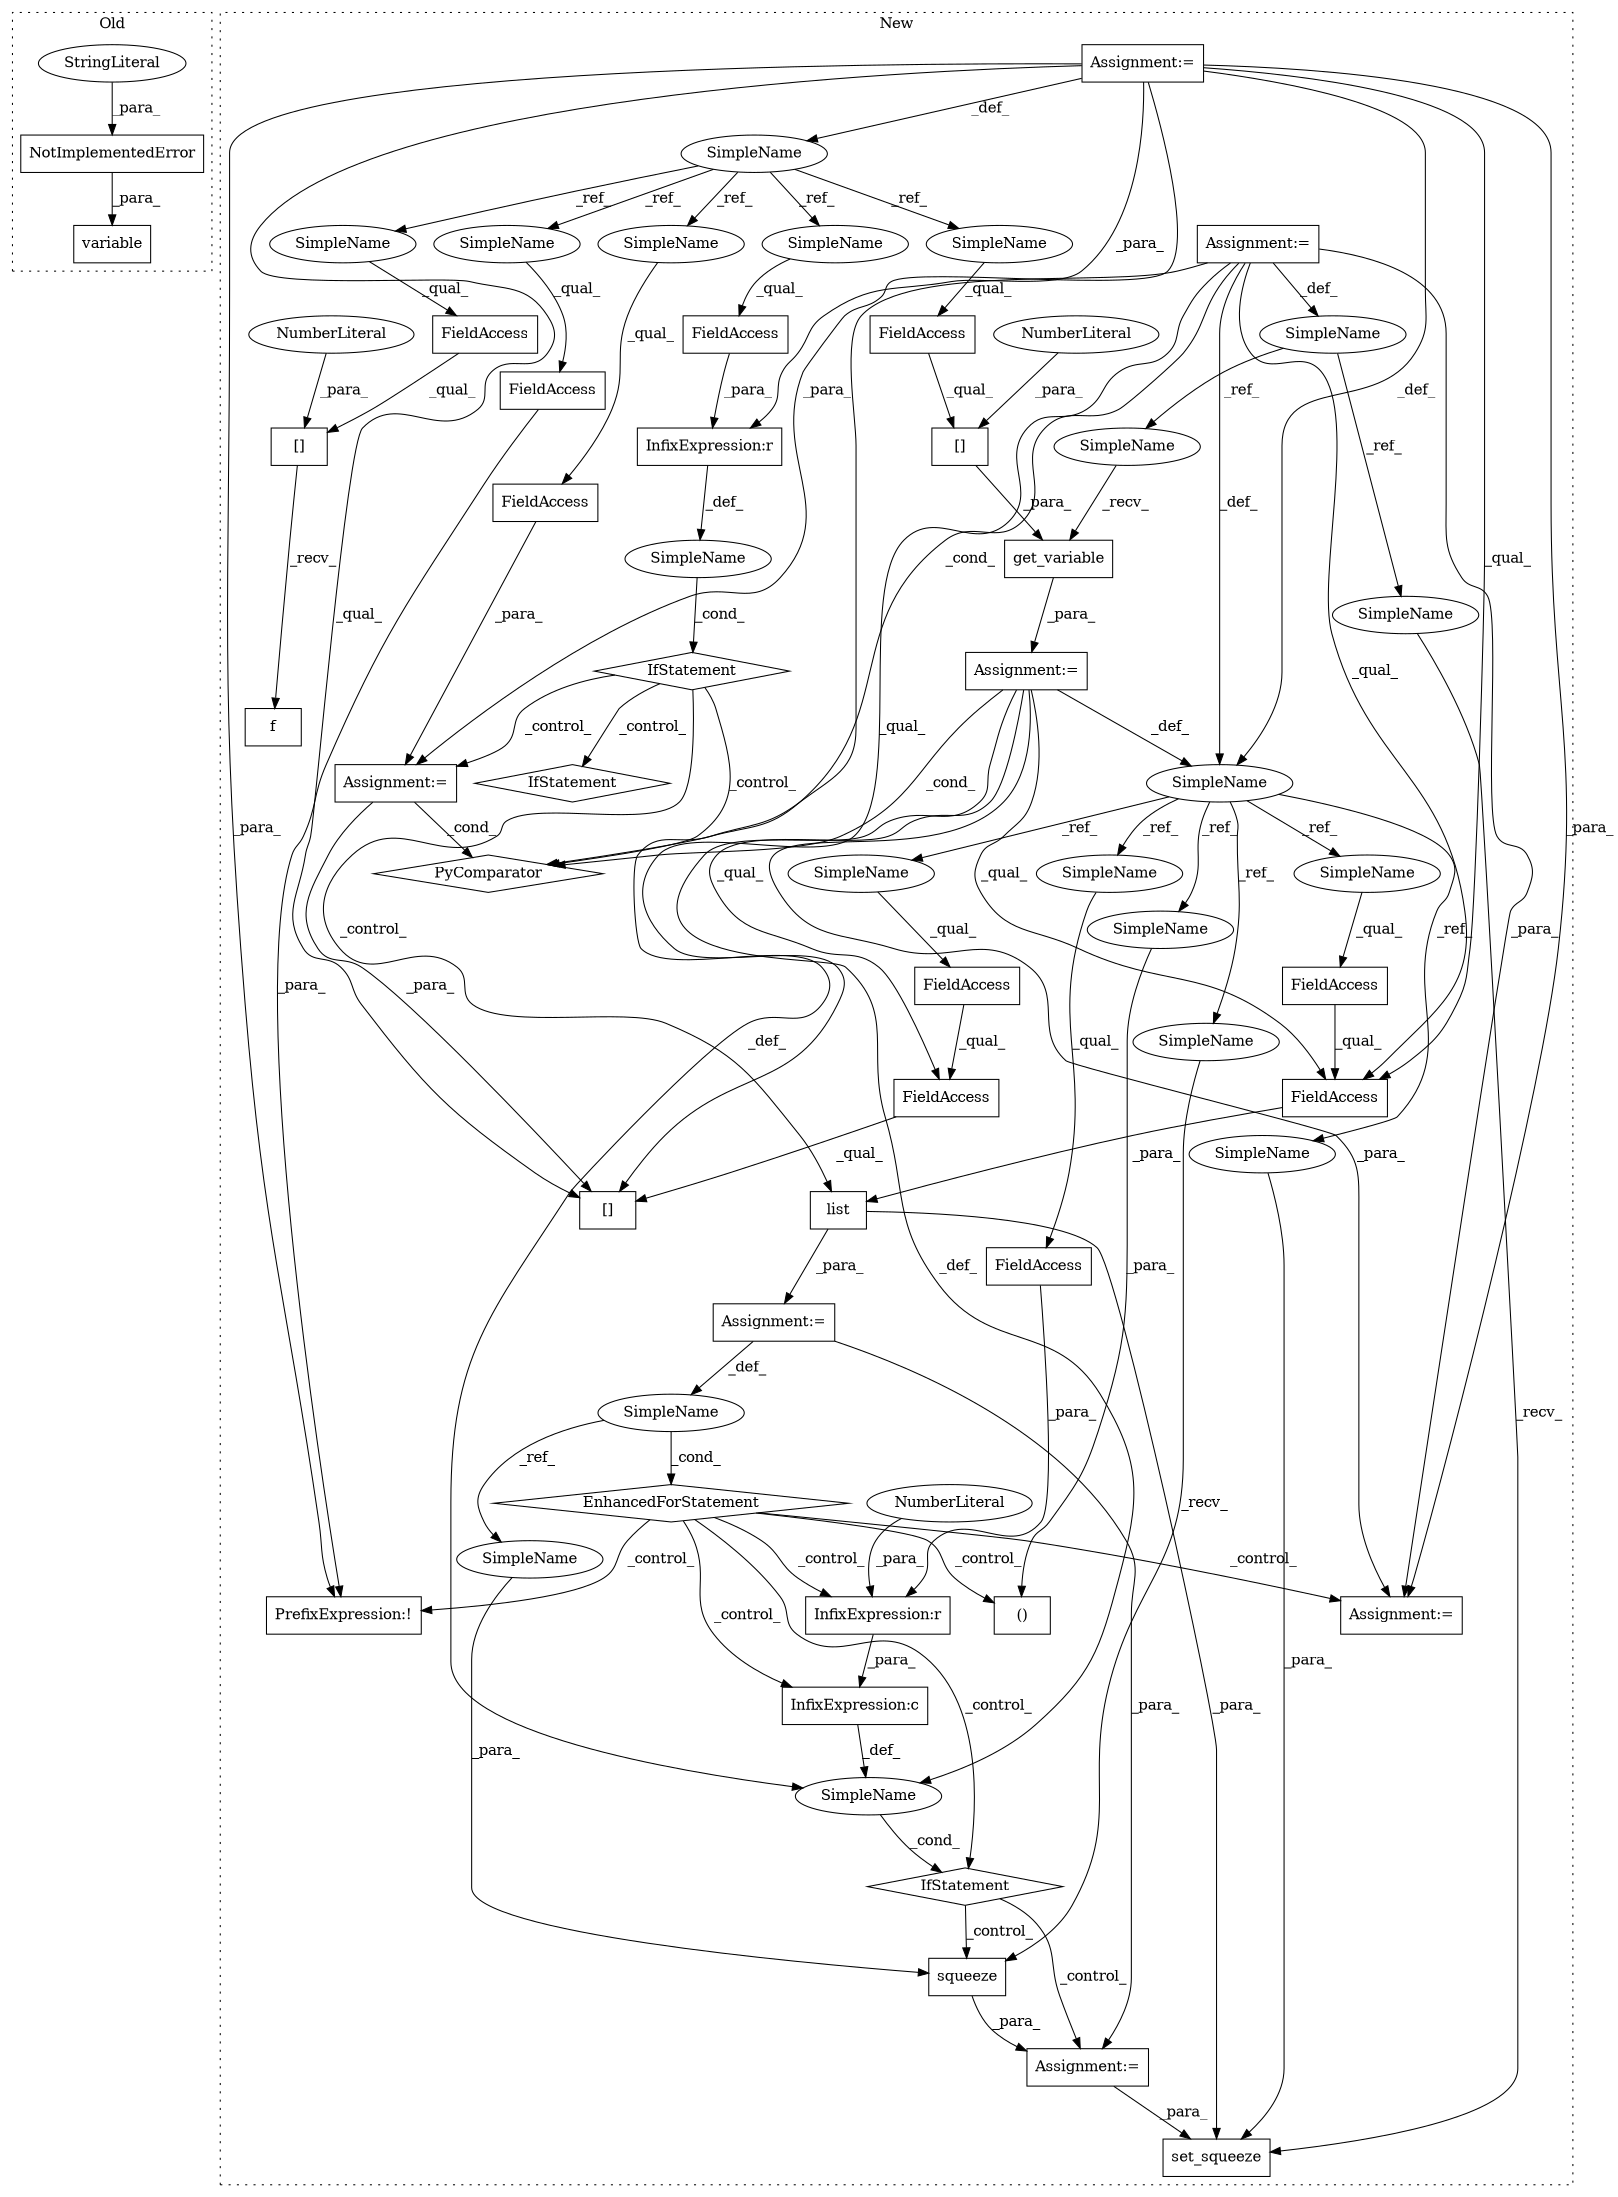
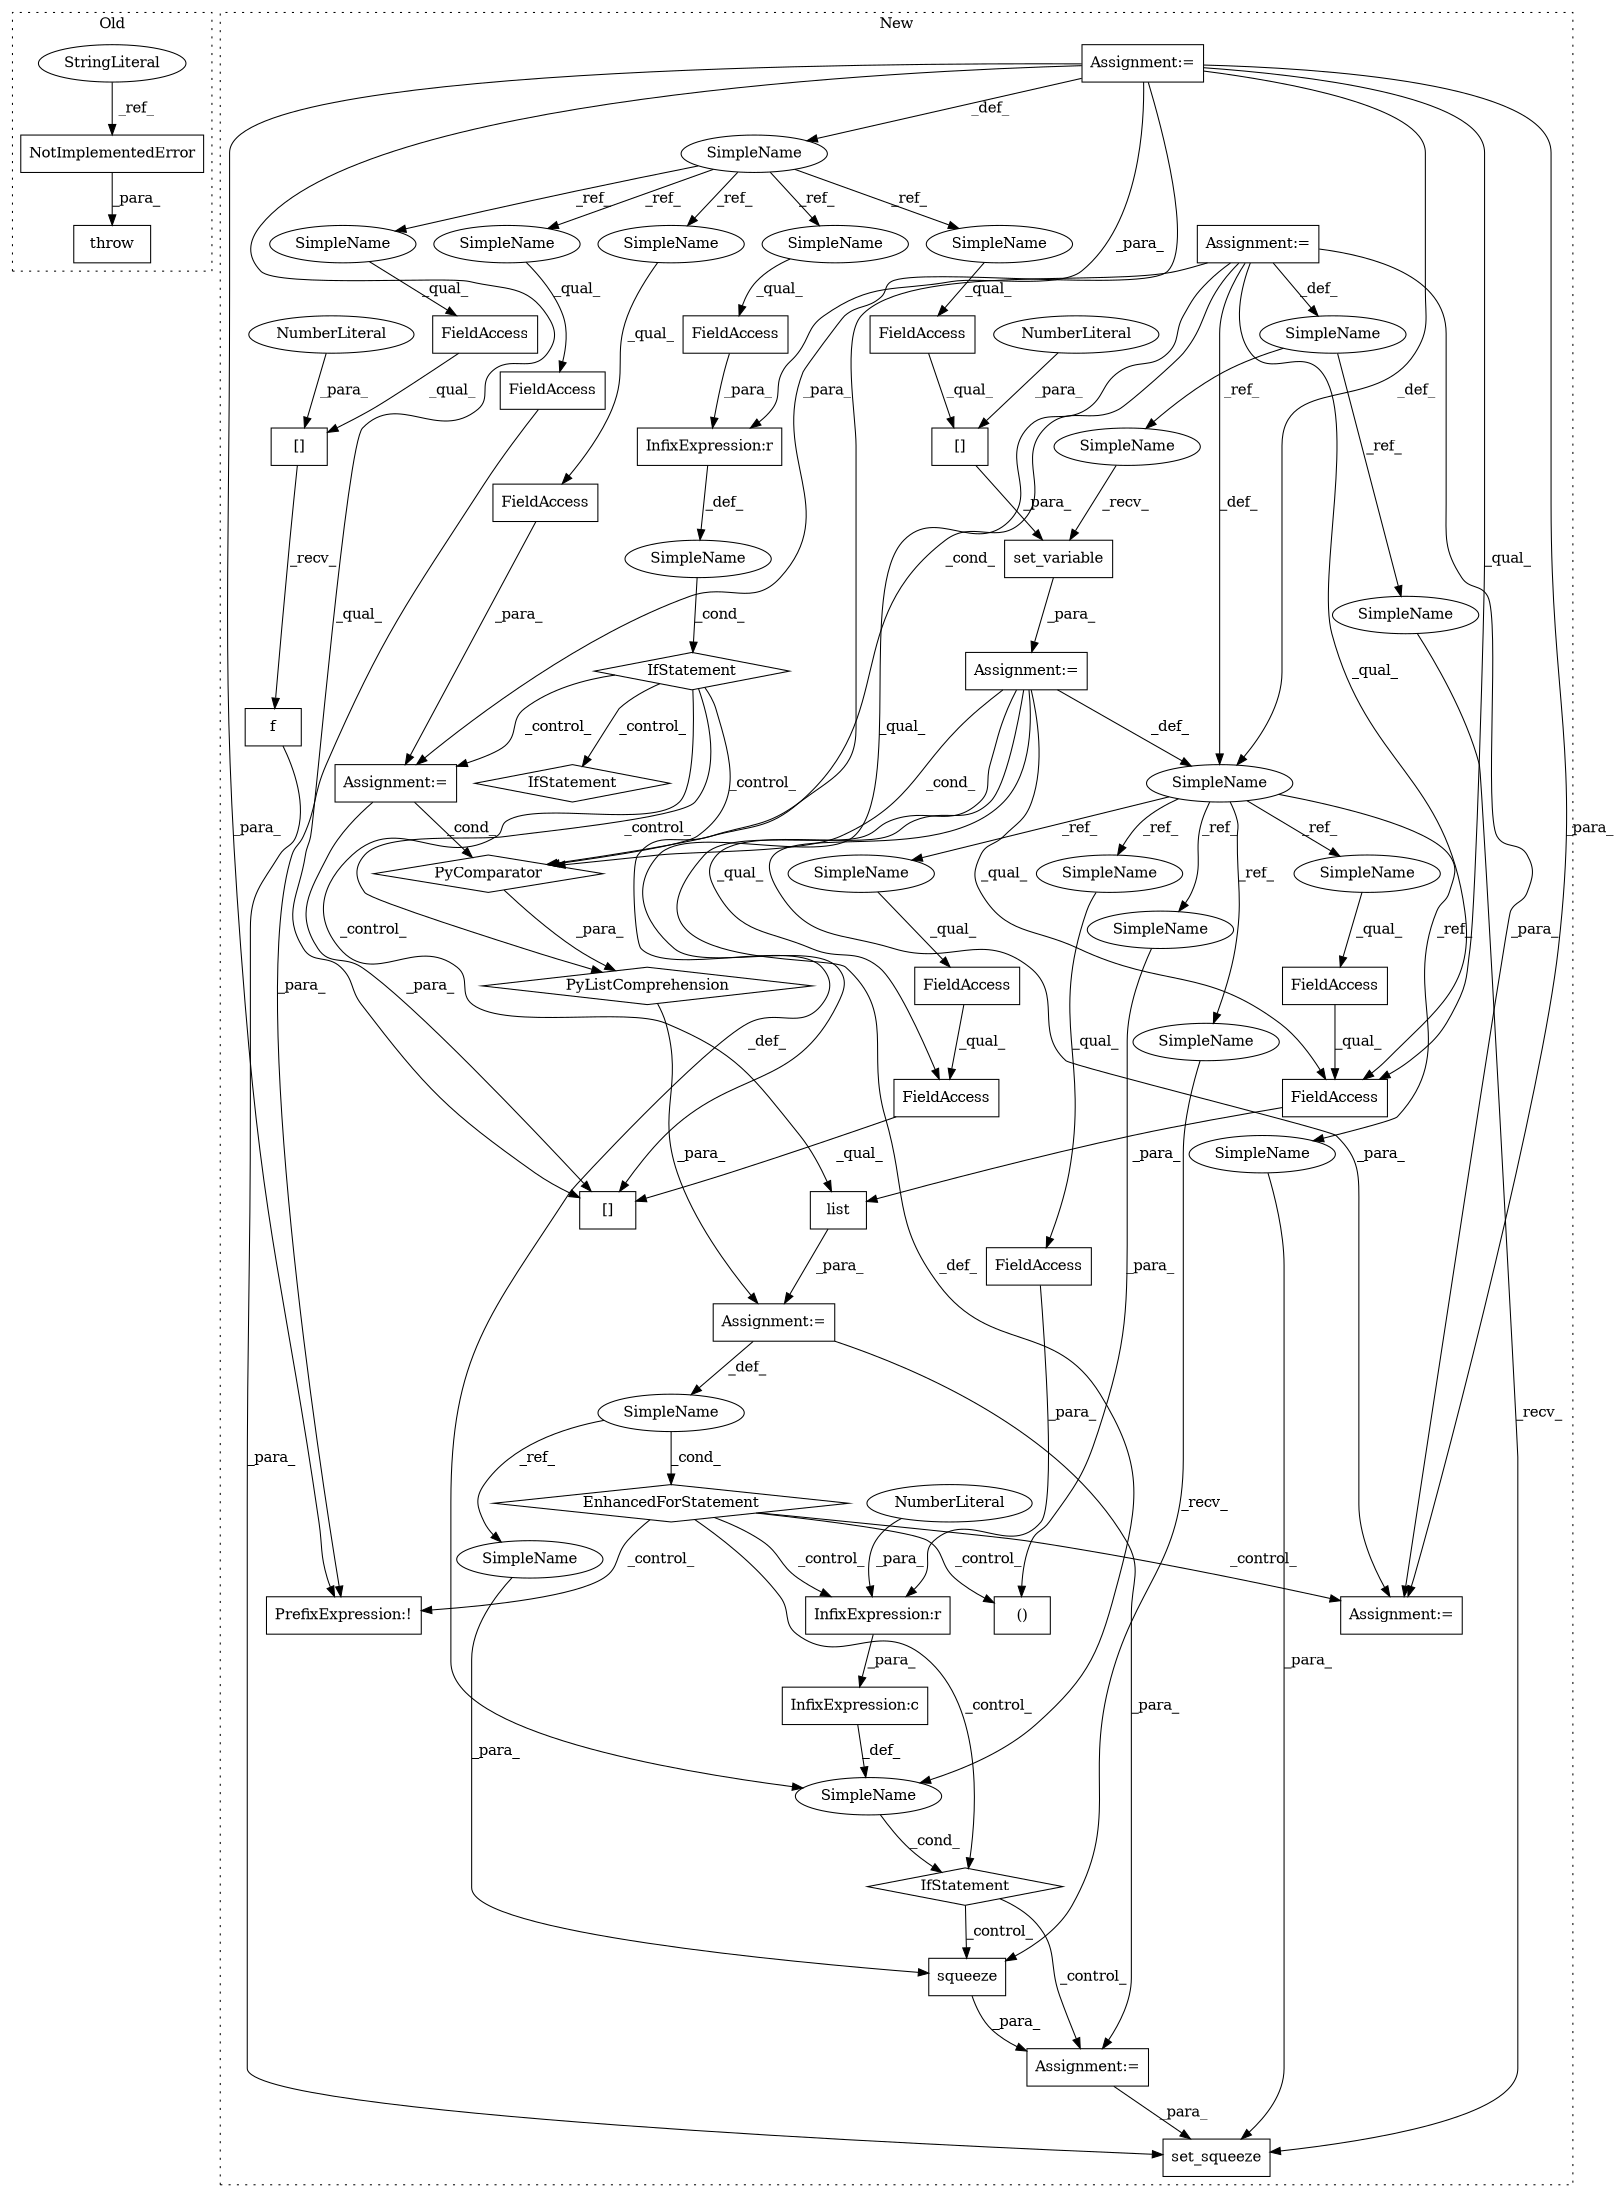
(136, 109) -> (136, 109)
(112, 244) -> (112, 244)
(1059, 559) -> (1059, 559)
none -> (647, 986)
(1187, 1594) -> (247, 1855)
(705, 1619) -> none
